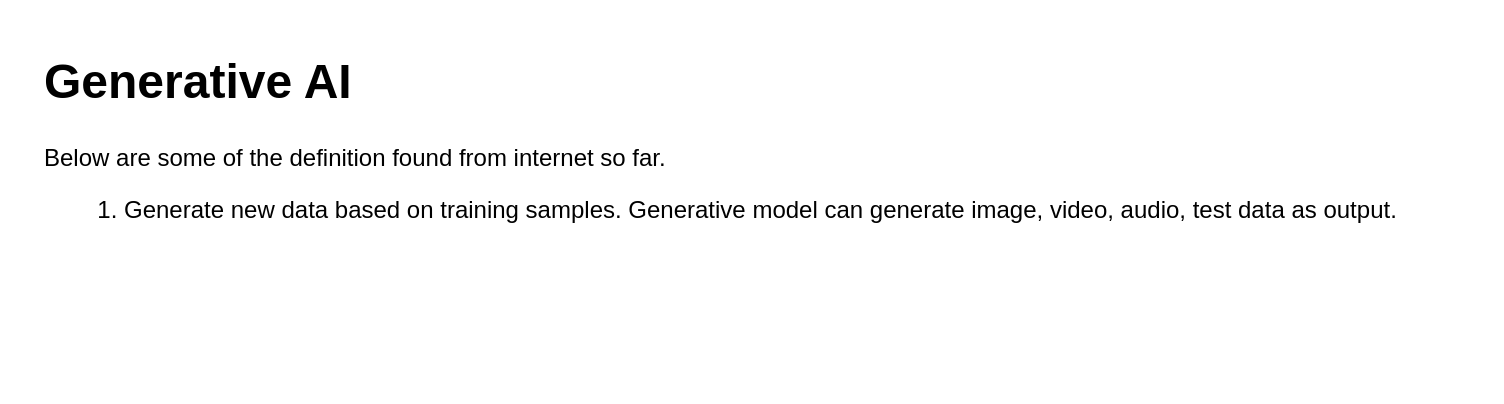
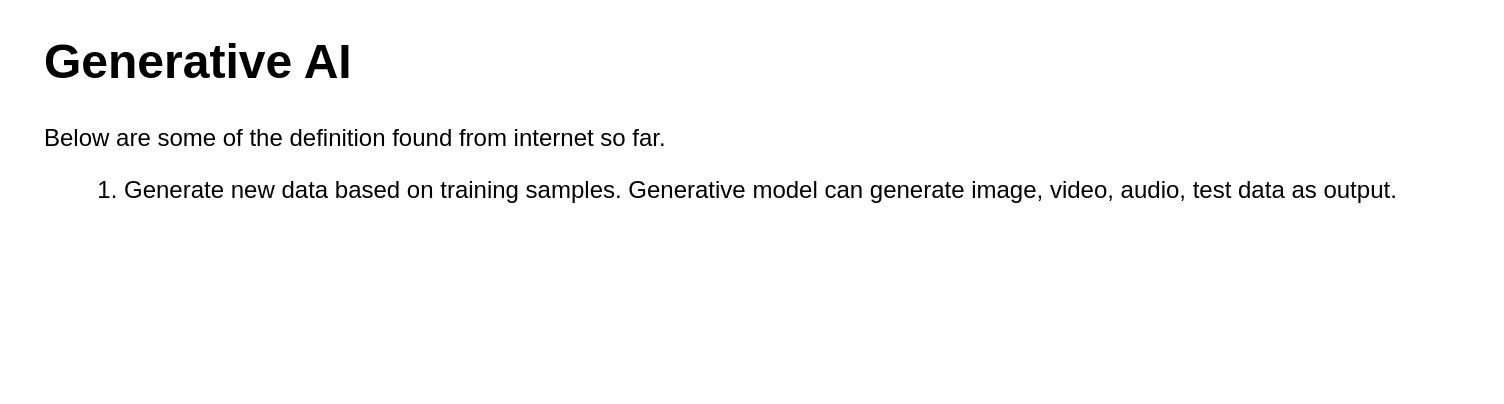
(751, 201) -> (751, 181)
